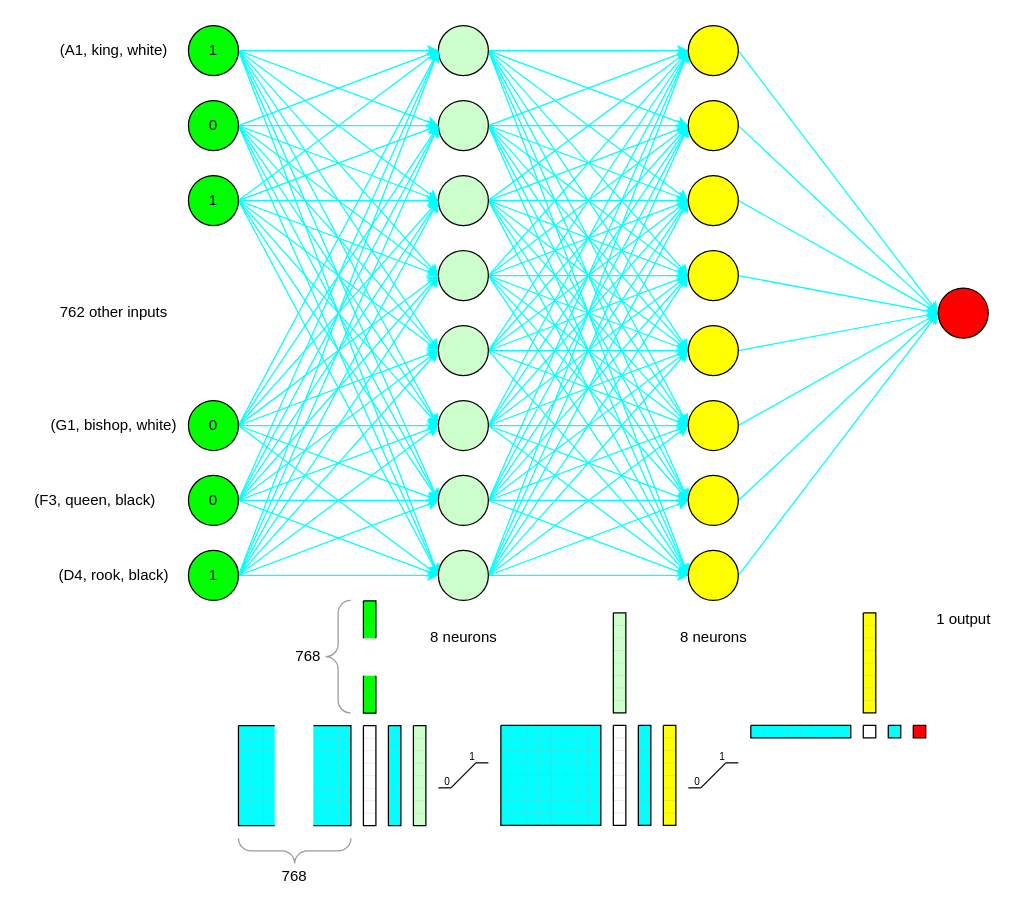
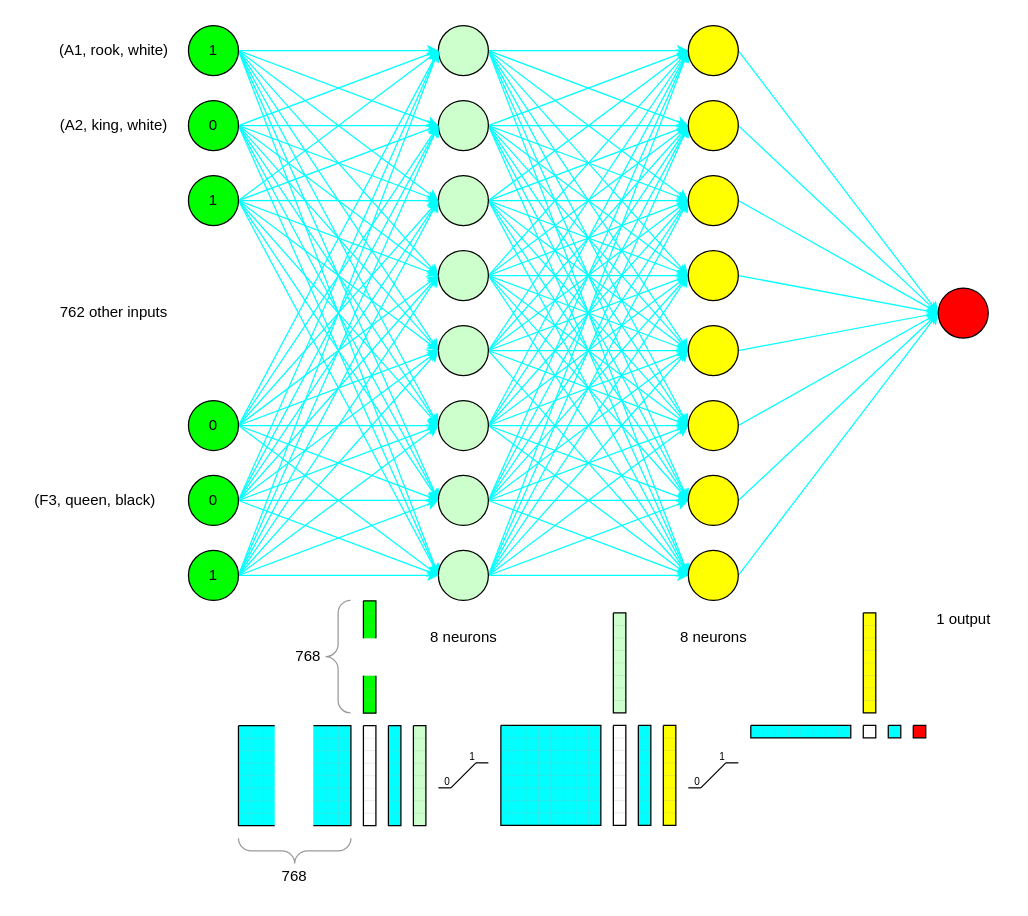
(114, 51) -> (114, 51)
none -> (113, 126)
(113, 426) -> none
(113, 576) -> none
